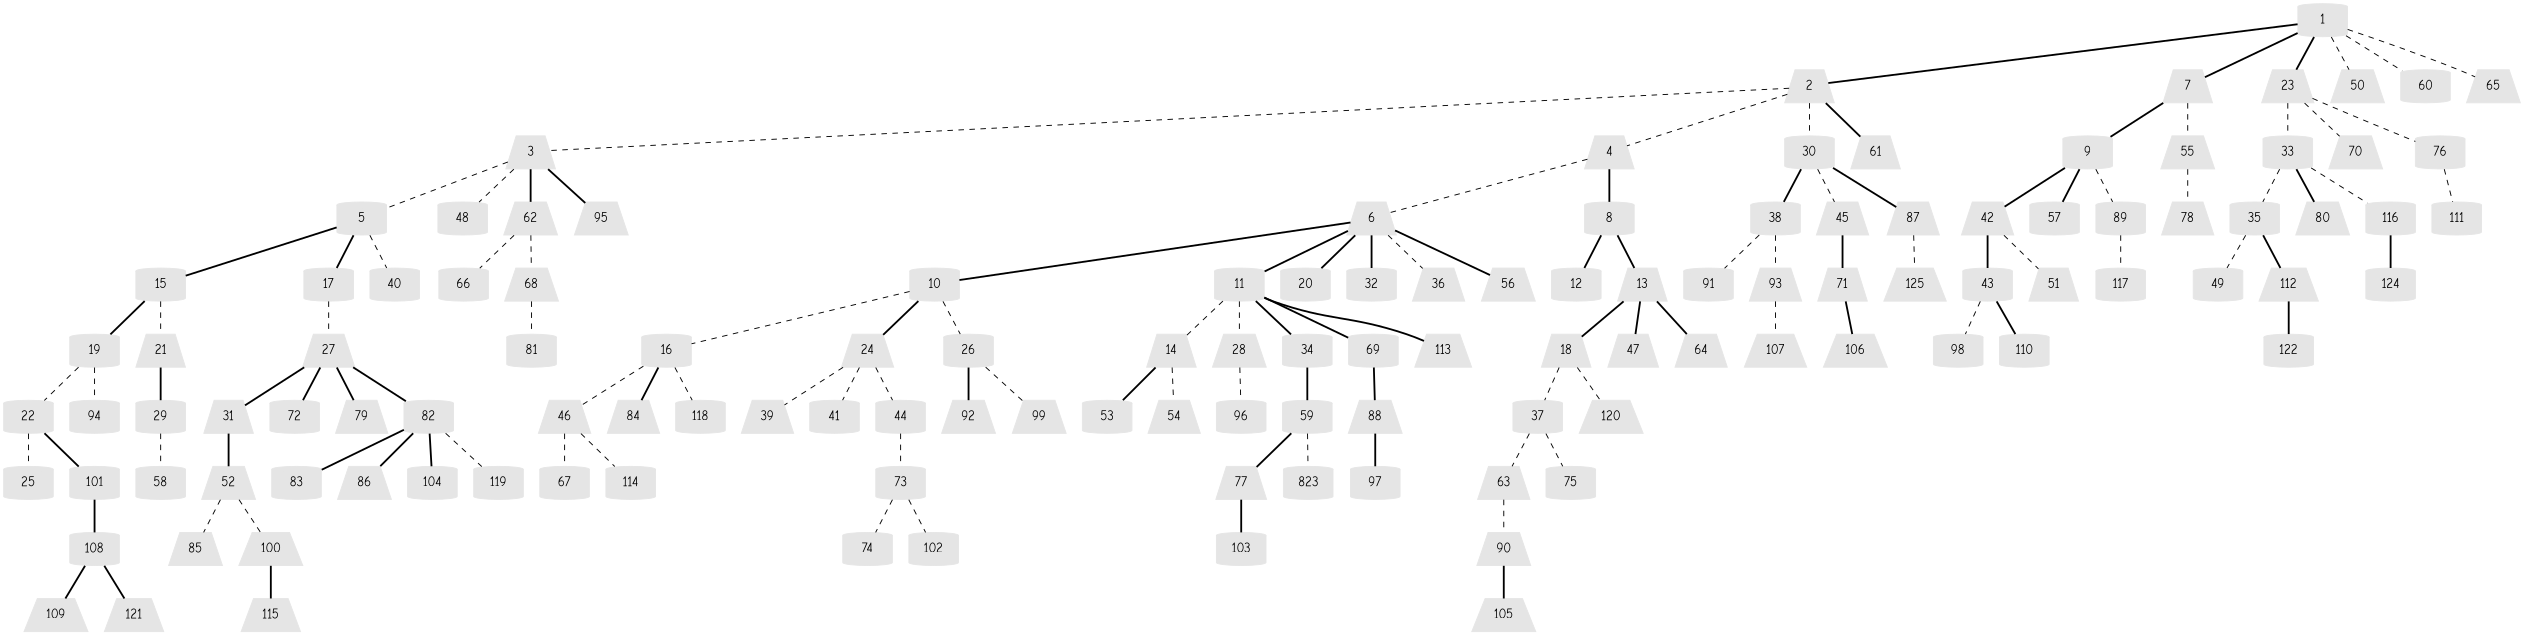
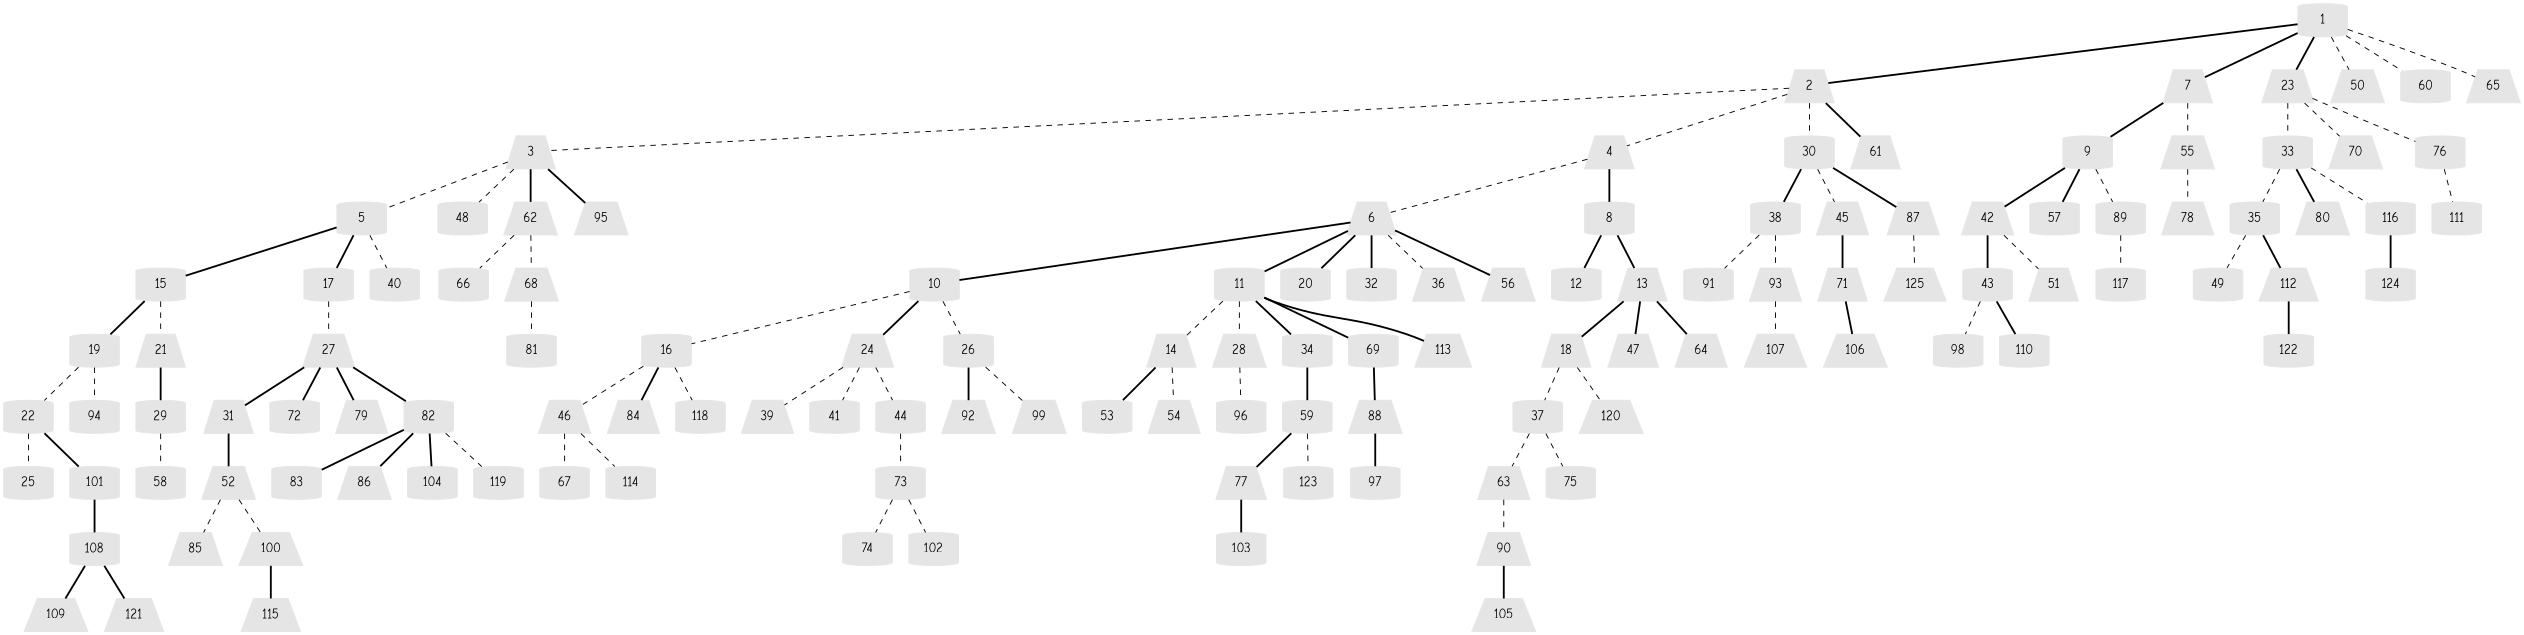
(1308, 483) -> (1308, 483)
